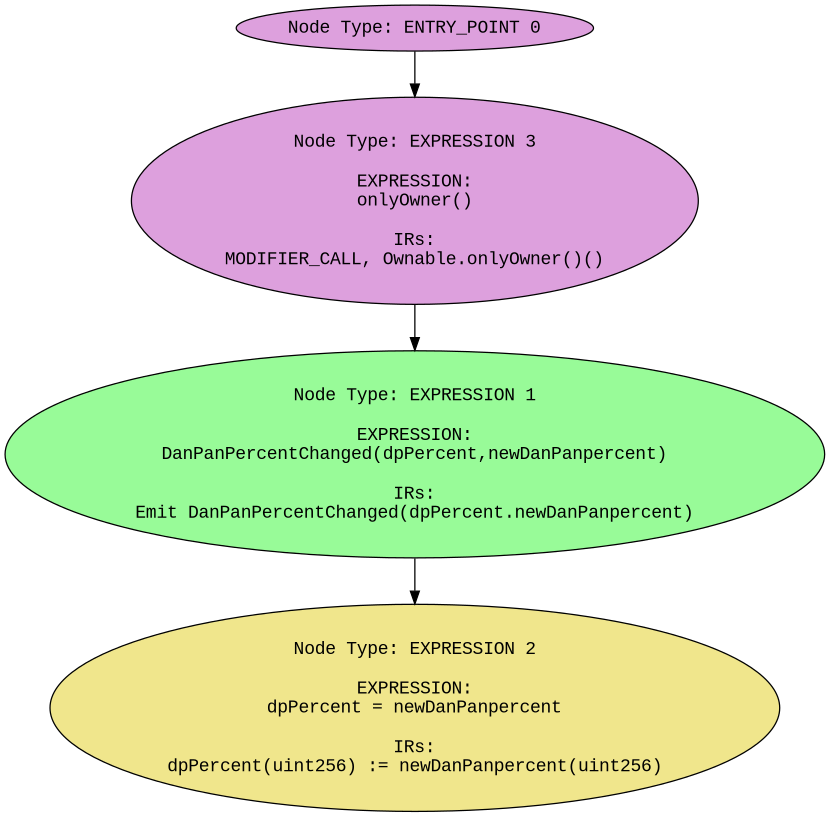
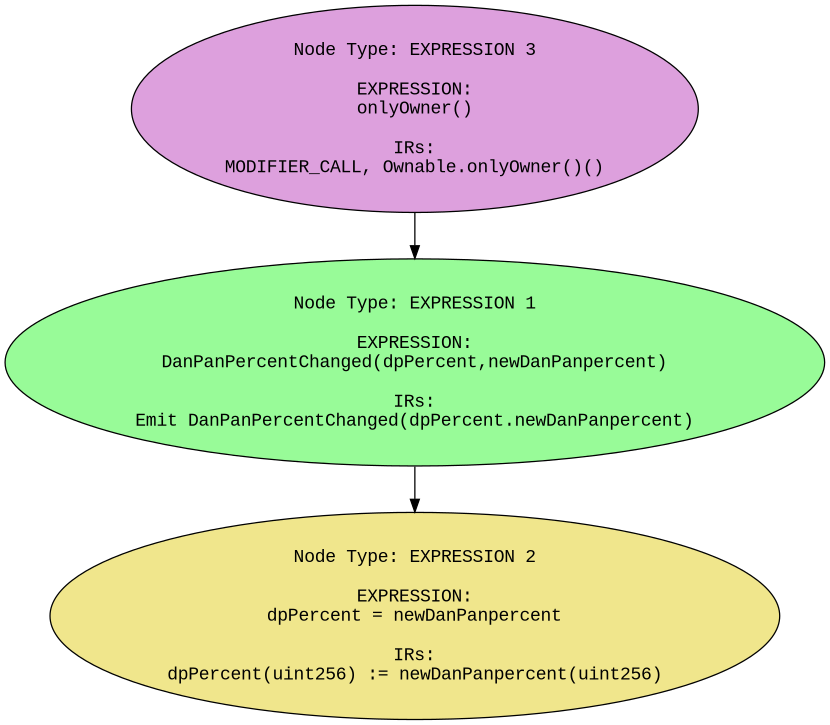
(415, 28) -> none
